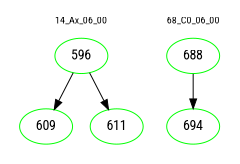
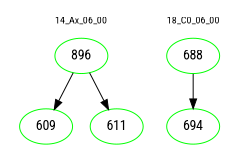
(194, 21) -> (194, 21)
(81, 56) -> (81, 56)
